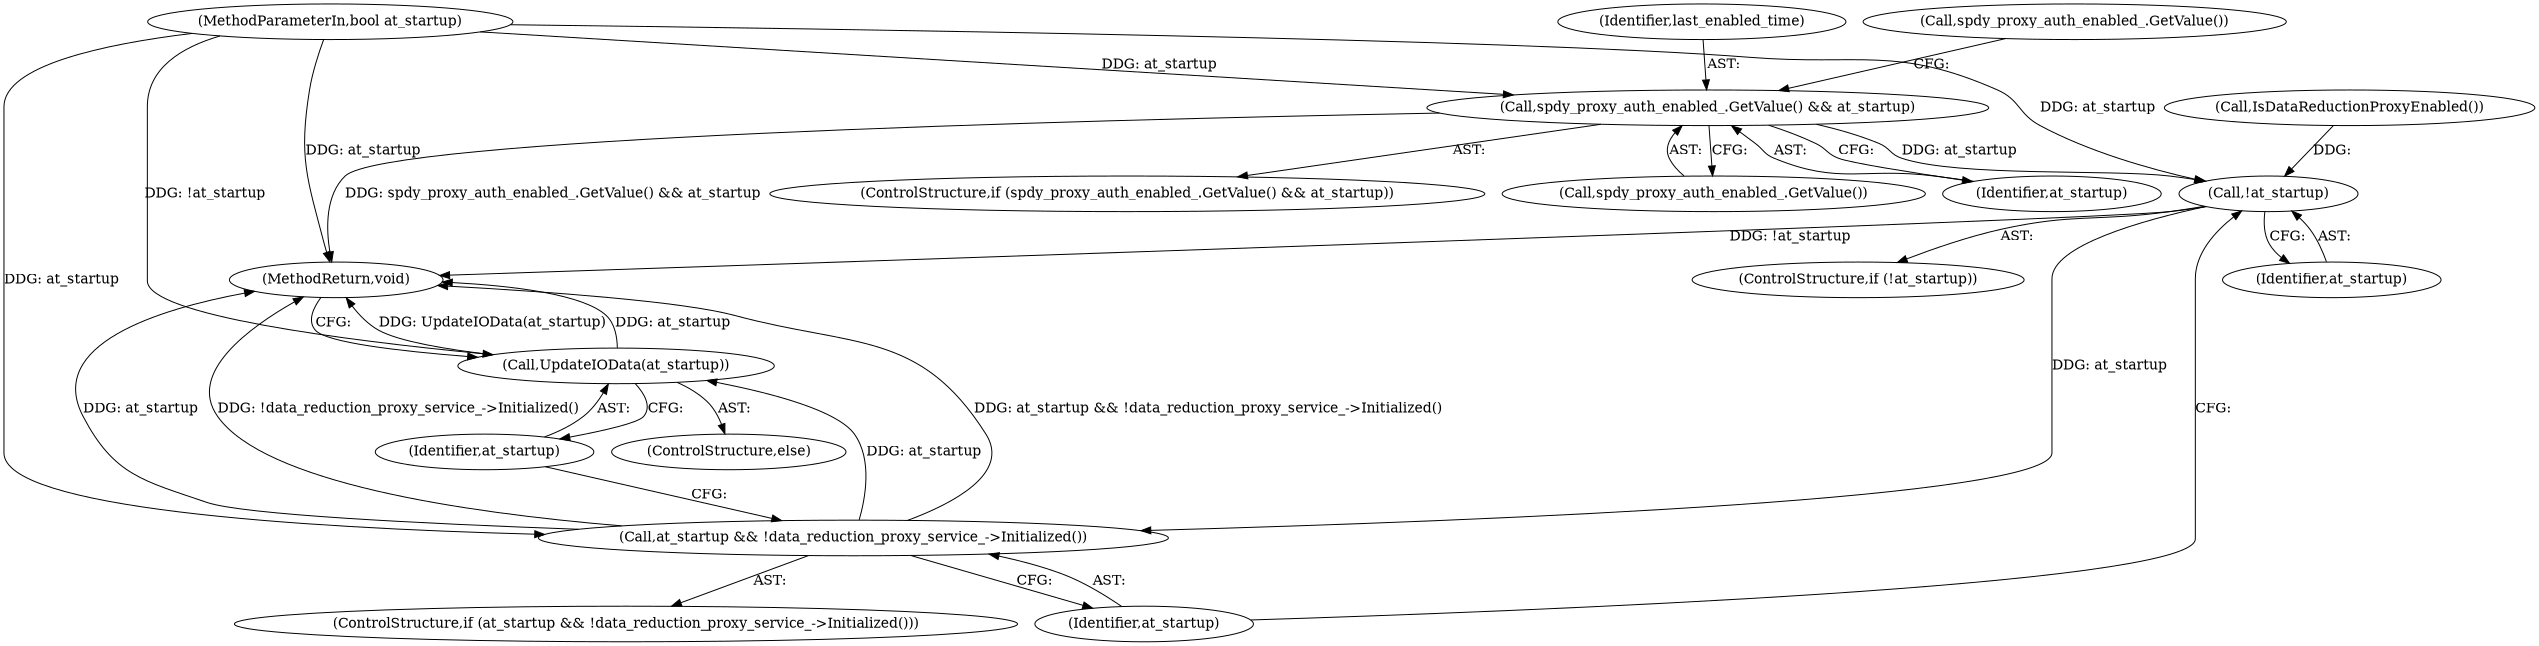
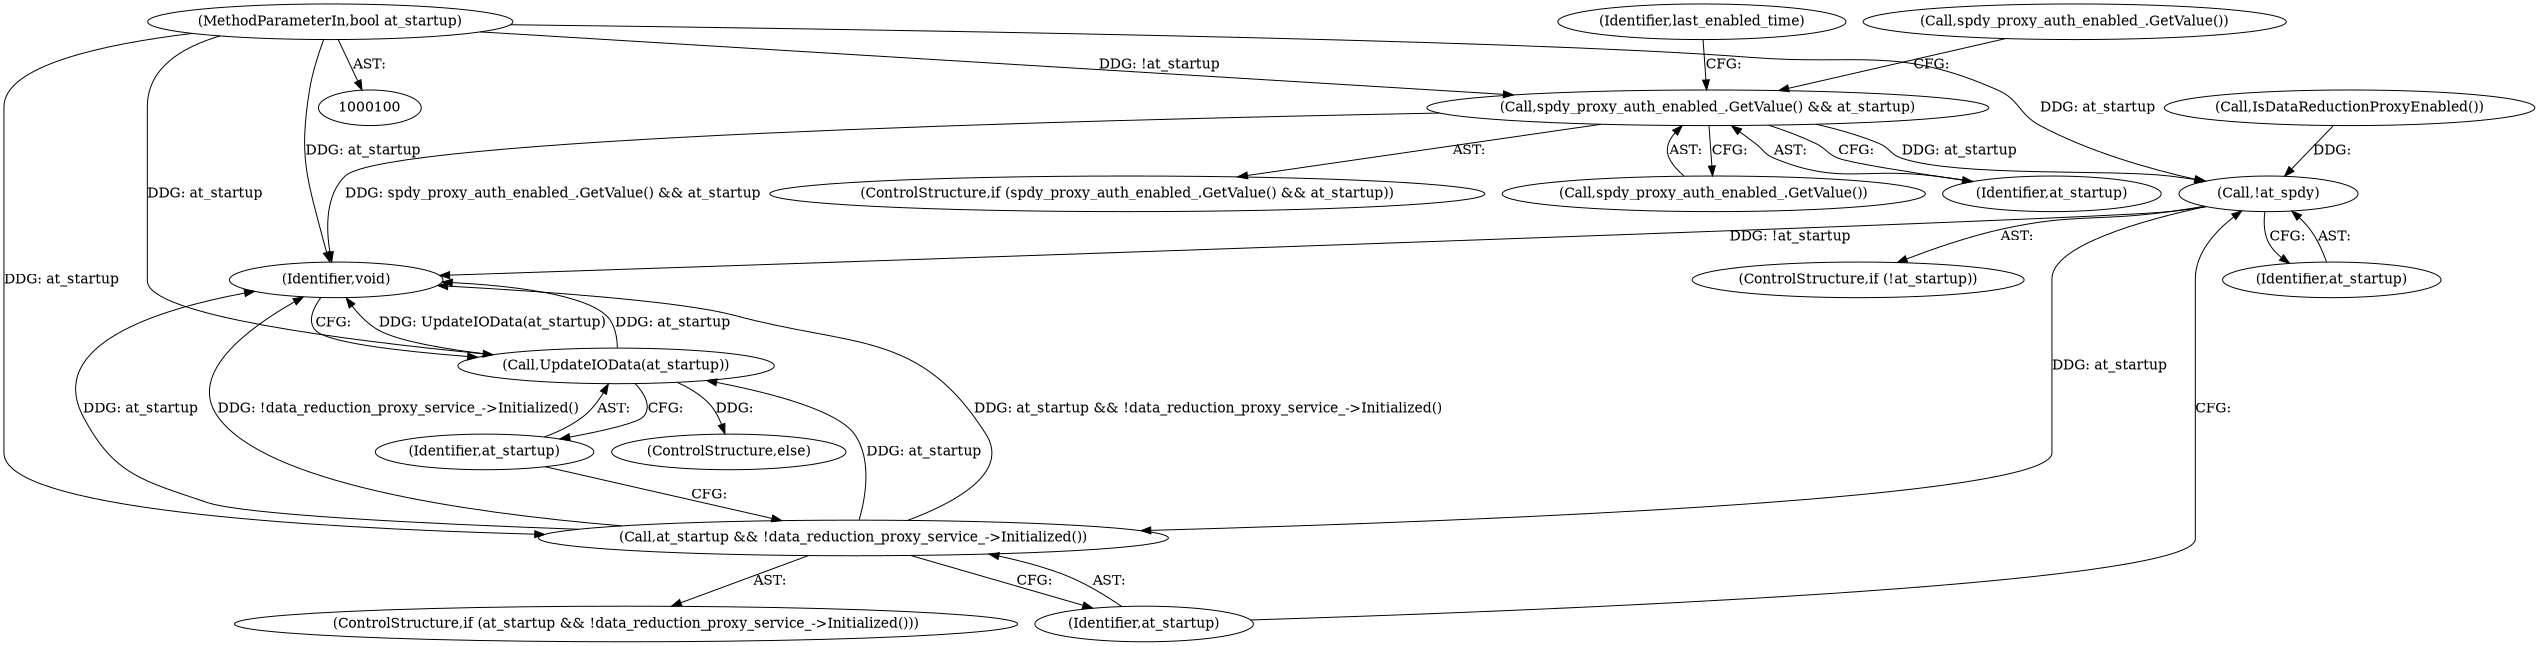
(1159, 65) -> (1159, 65)
(1726, 65) -> (1726, 65)
none -> (370, 108)
(205, 194) -> (205, 194)
(2269, 194) -> (2269, 194)
(336, 280) -> (336, 280)
(737, 409) -> (737, 409)
